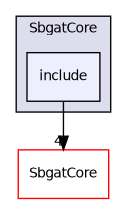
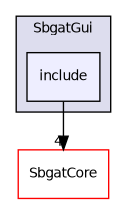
(63, 29) -> (63, 29)
